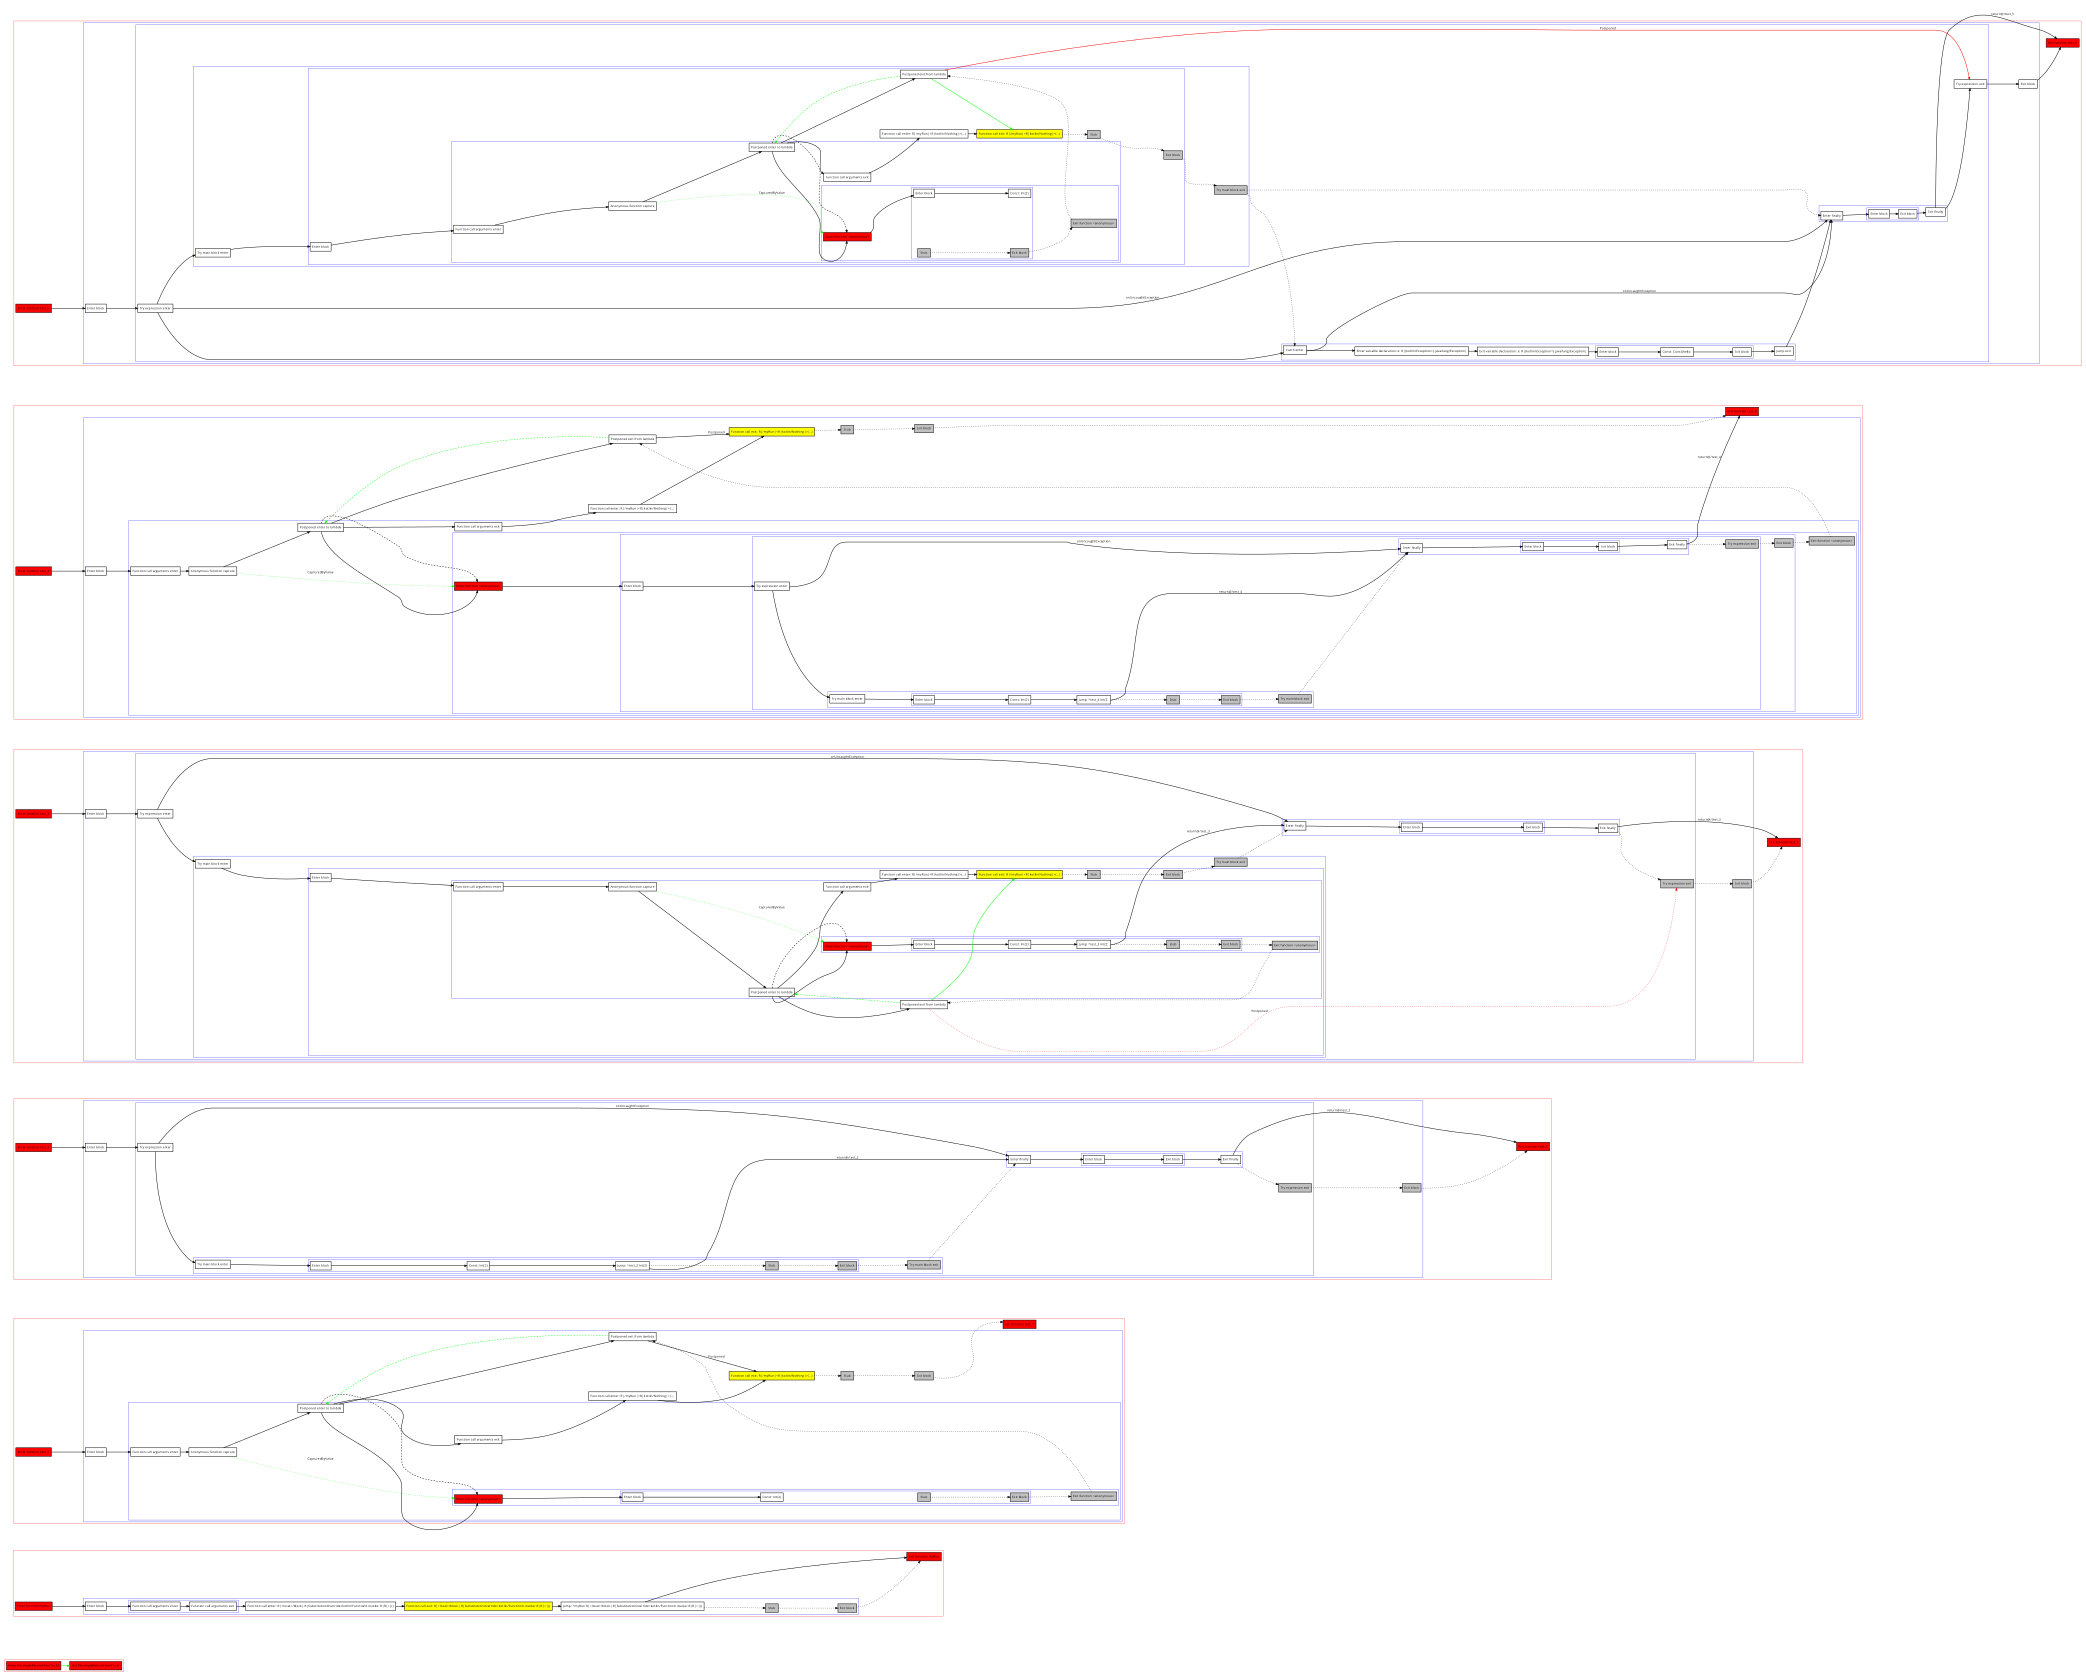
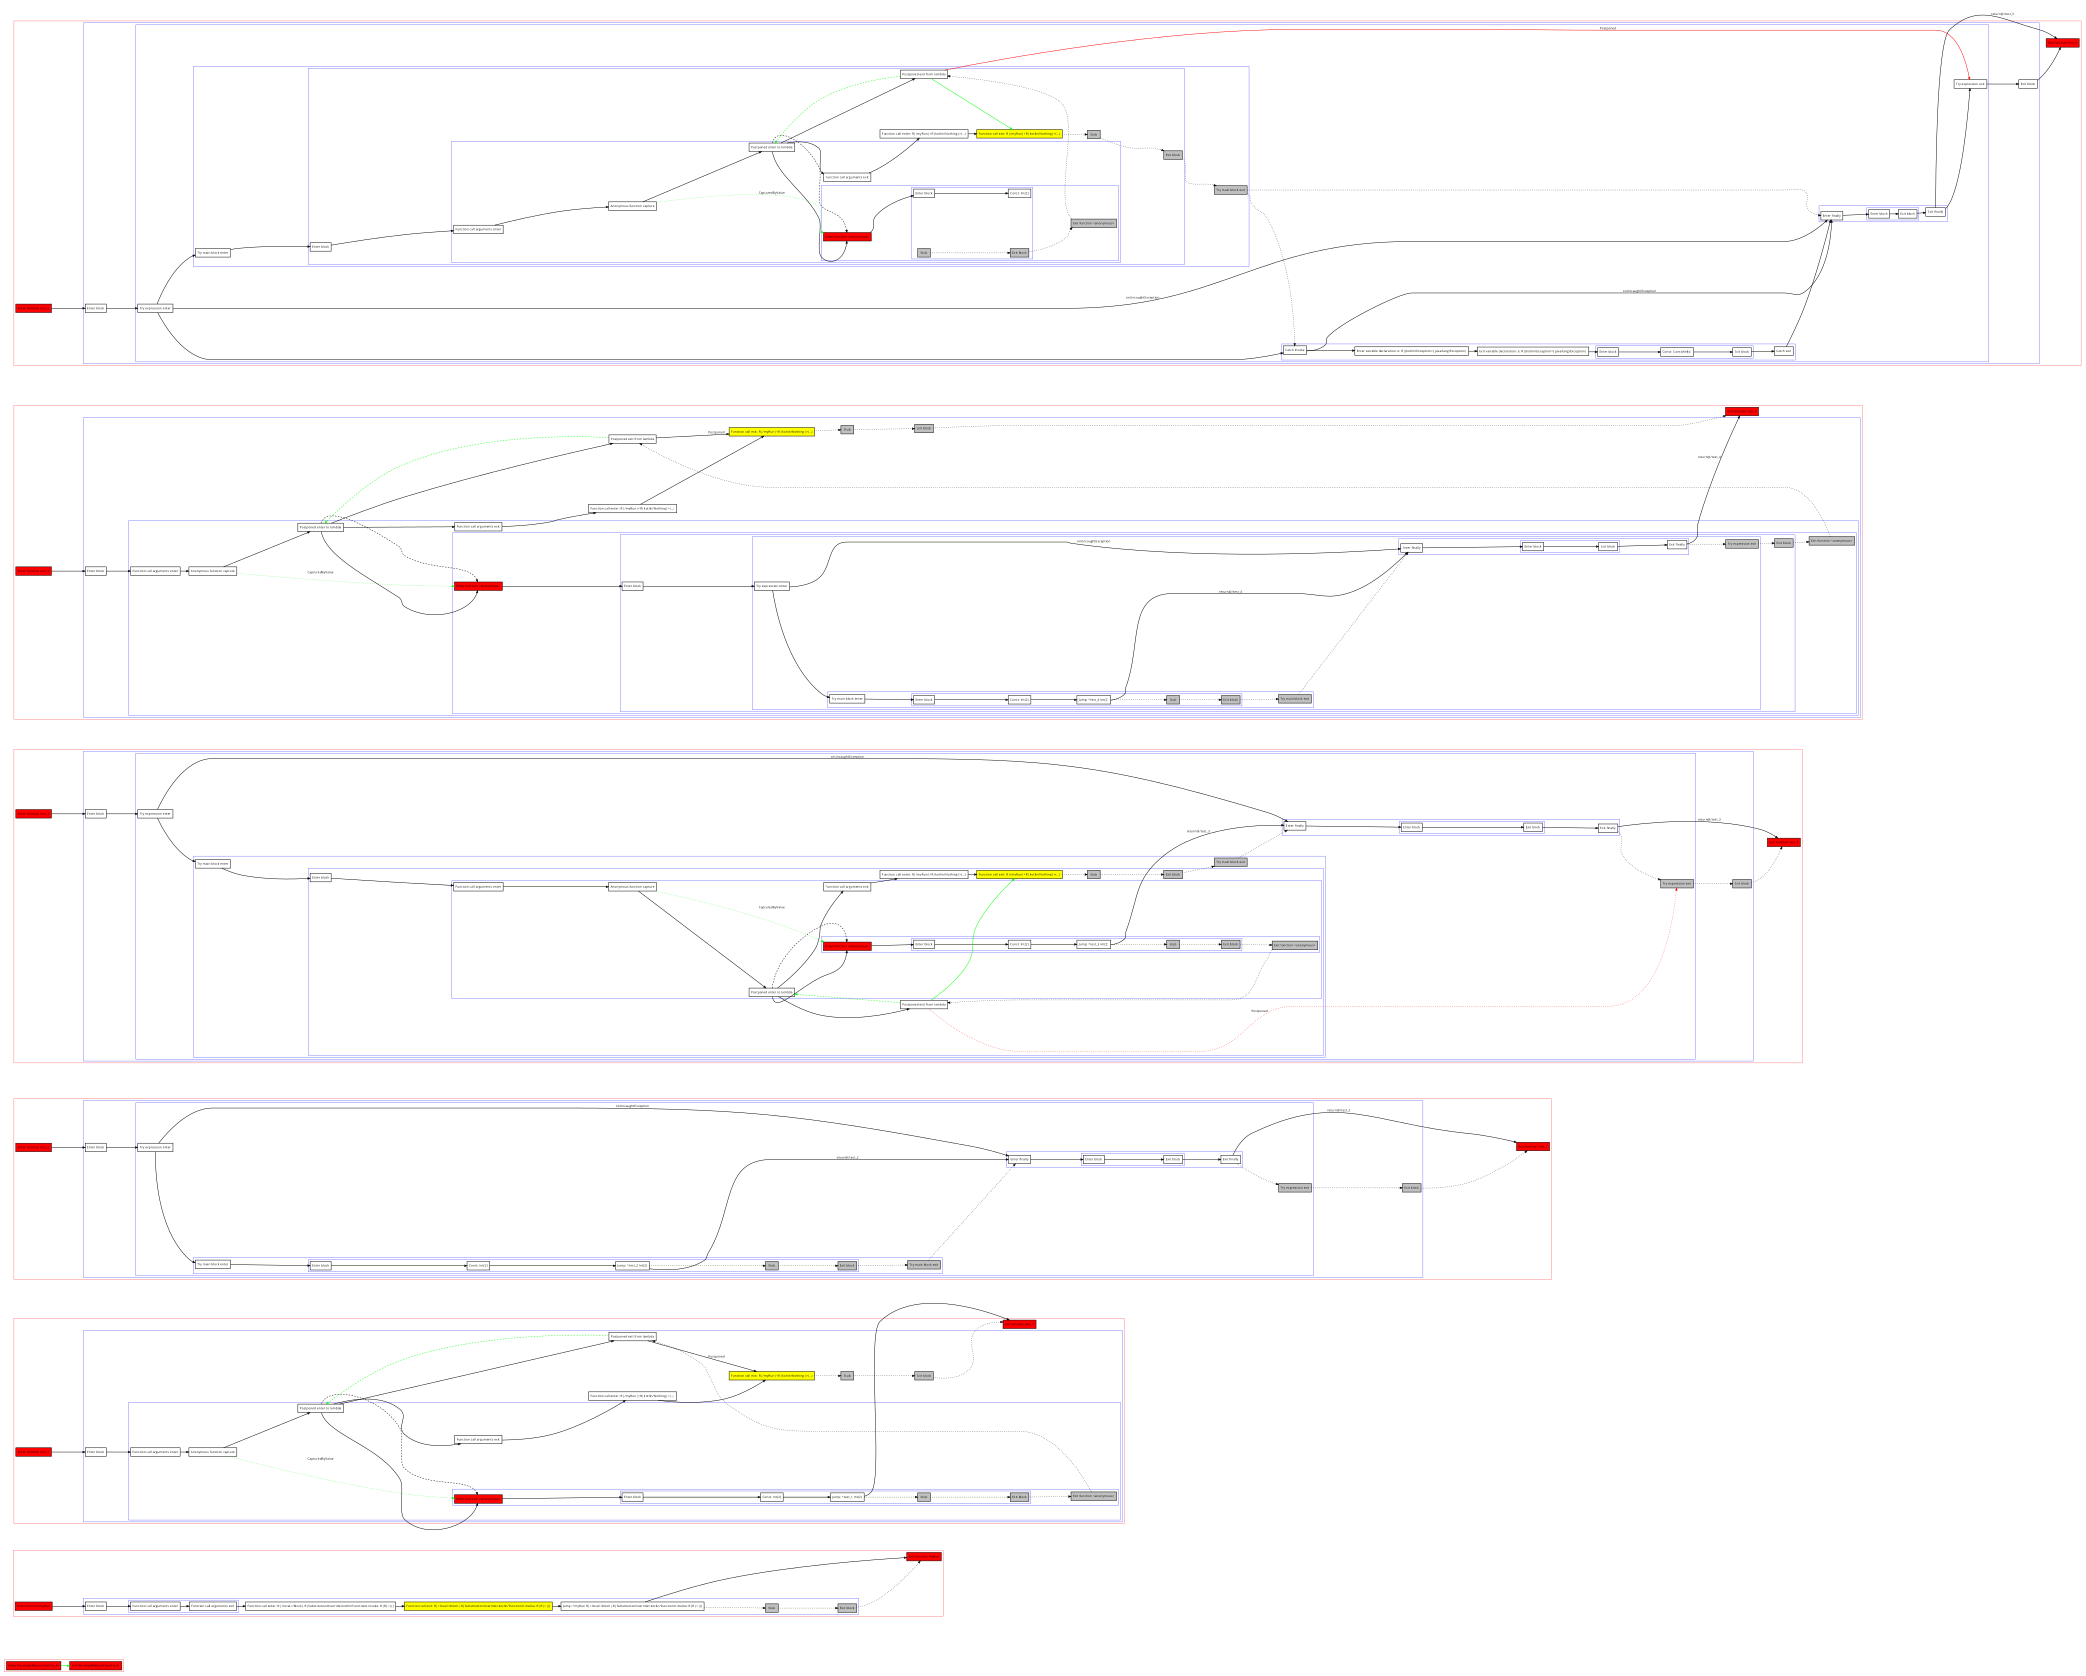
(1295, 350) -> (1295, 350)
(1784, 351) -> (1784, 351)
none -> (847, 1497)
